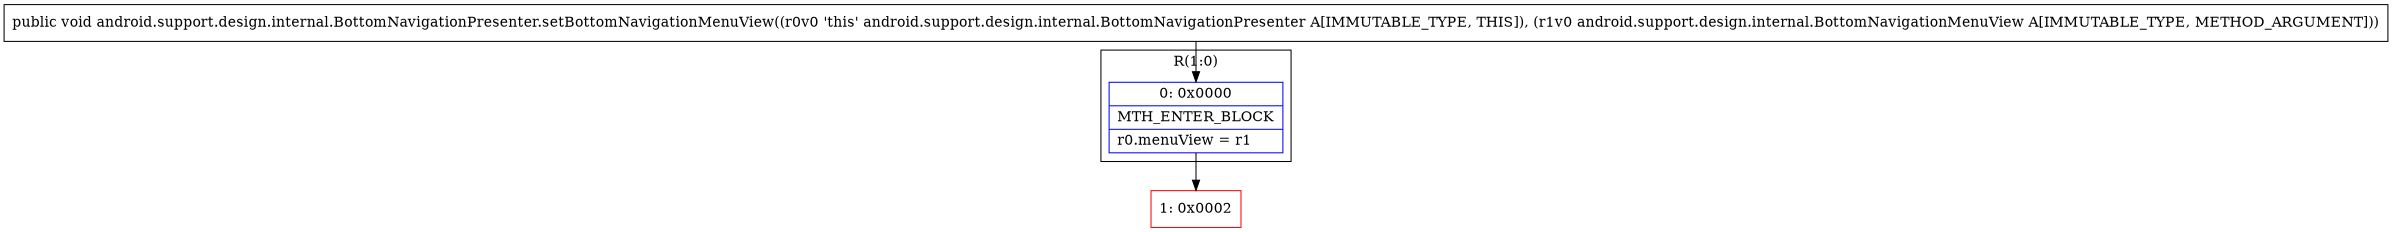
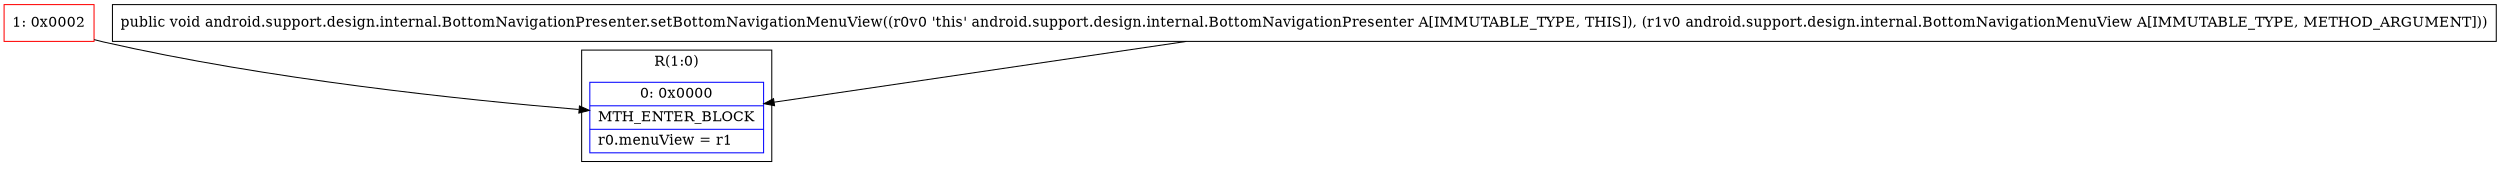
(1196, 168) -> (335, 83)
